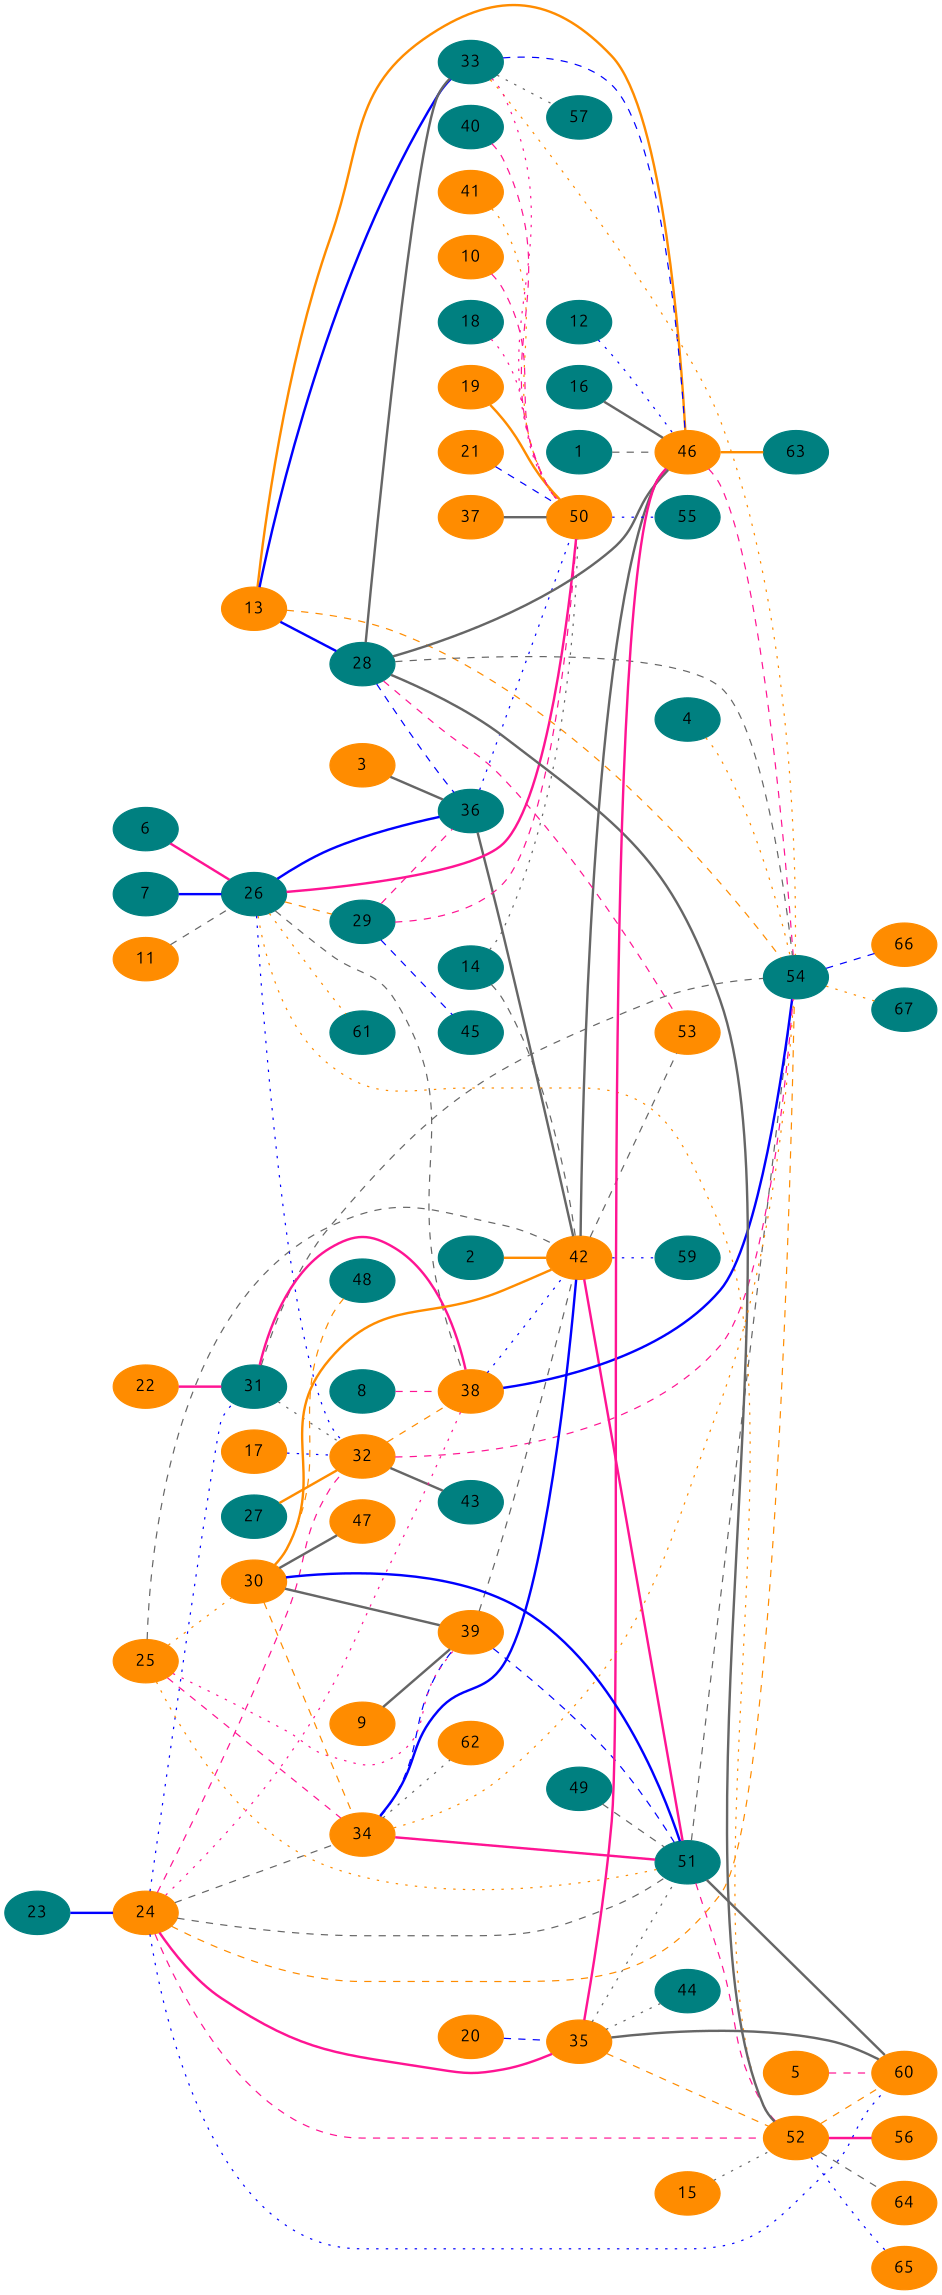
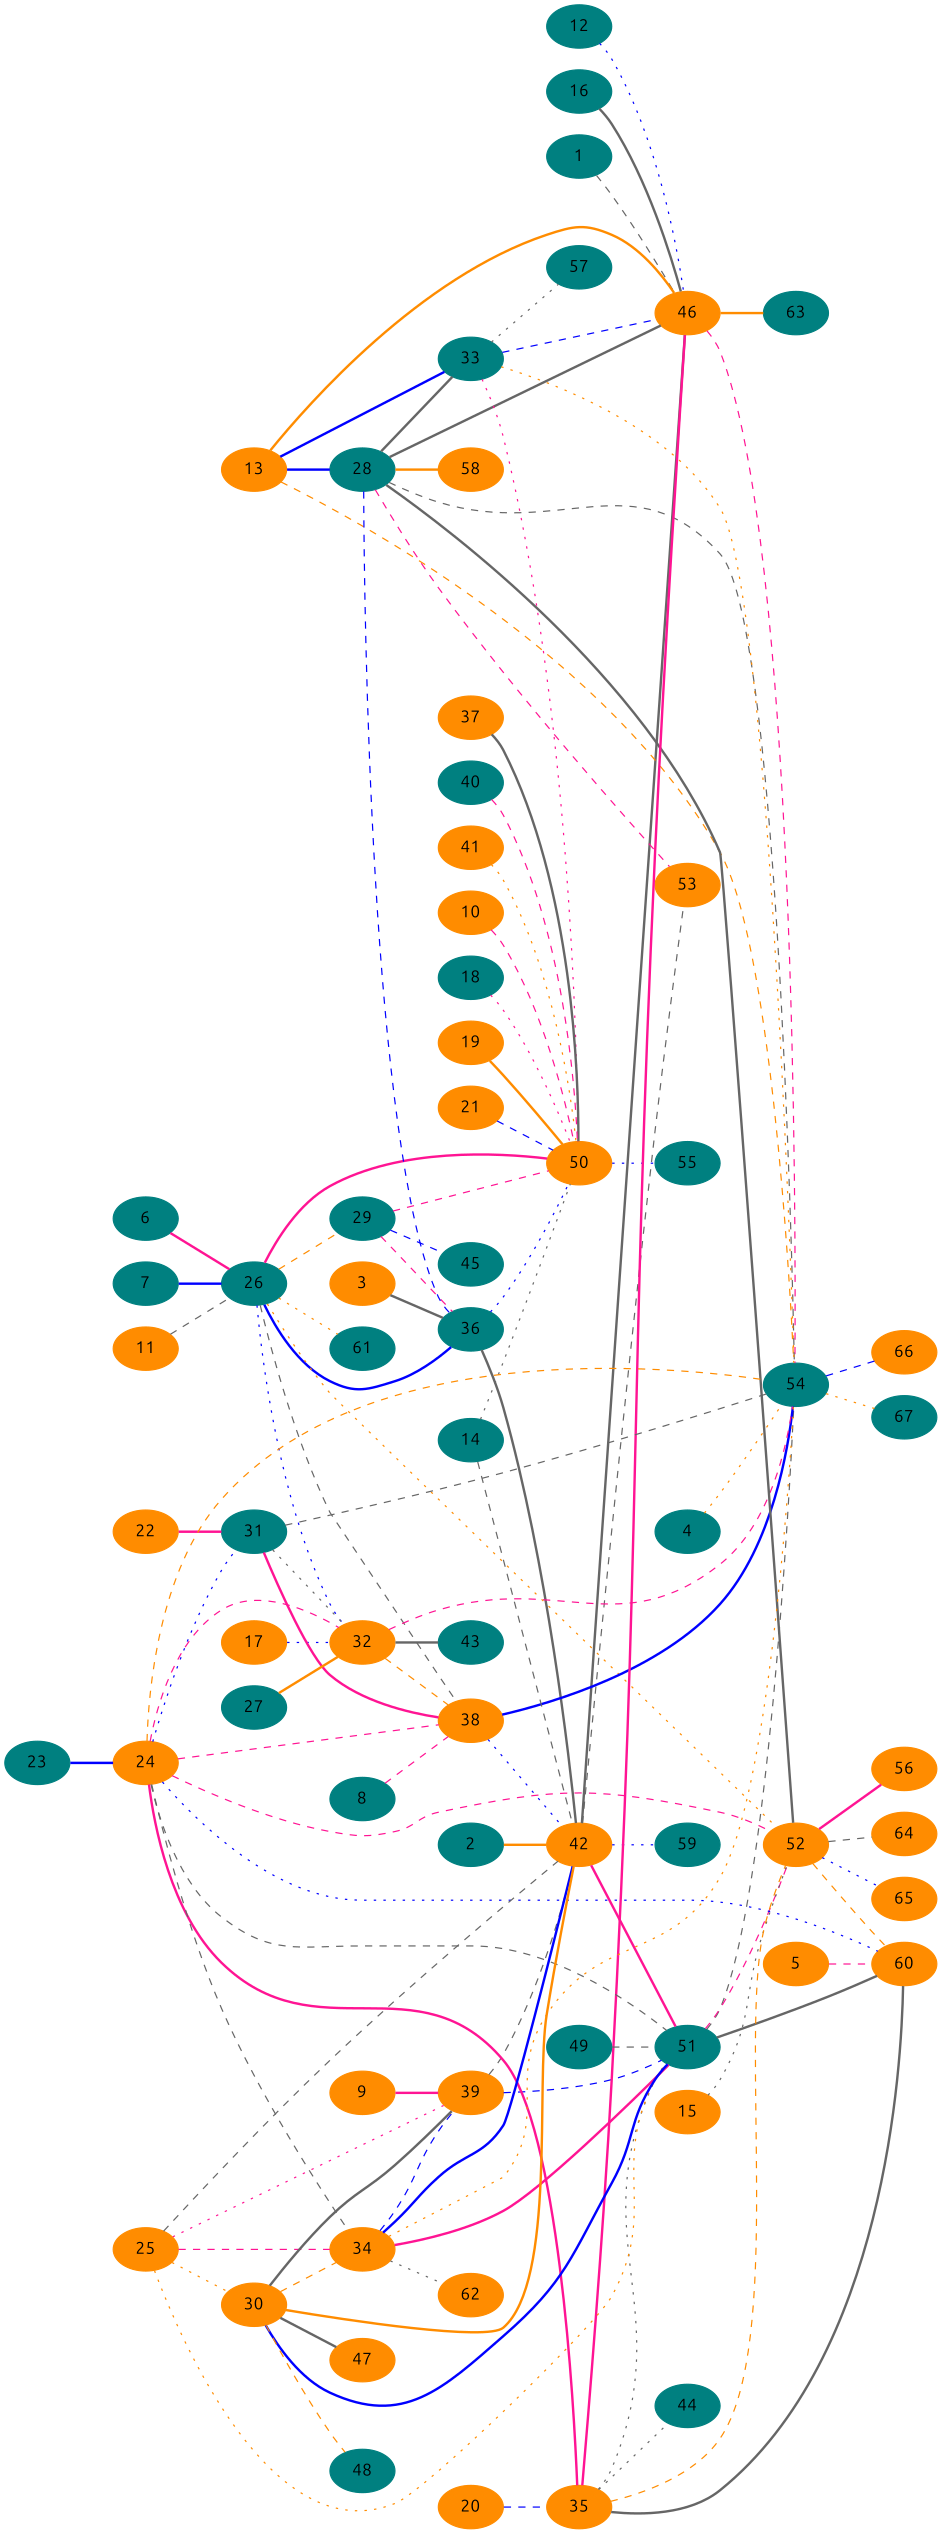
none -> (471, 470)
(340, 1671) -> (308, 1742)
(417, 1678) -> (417, 2093)
